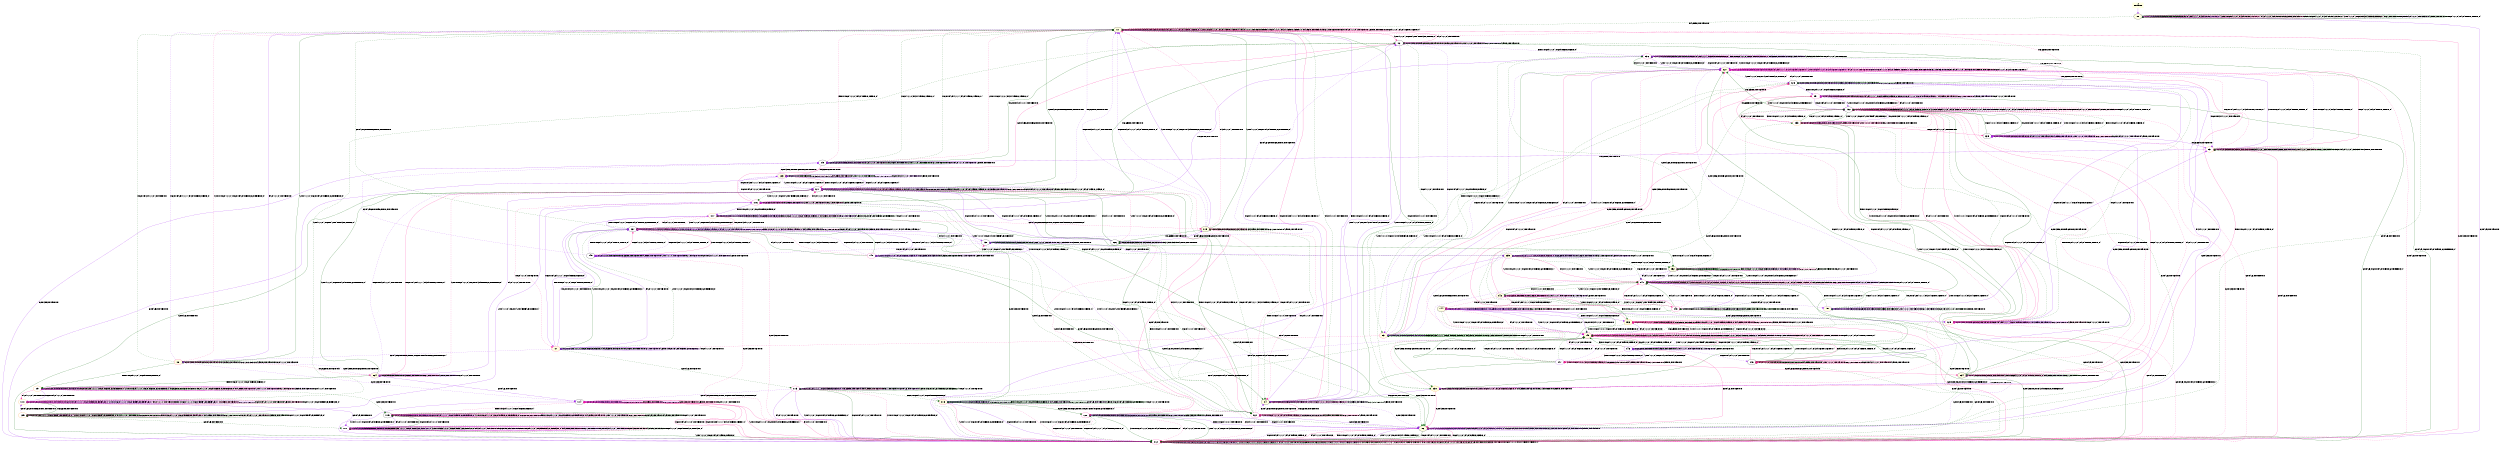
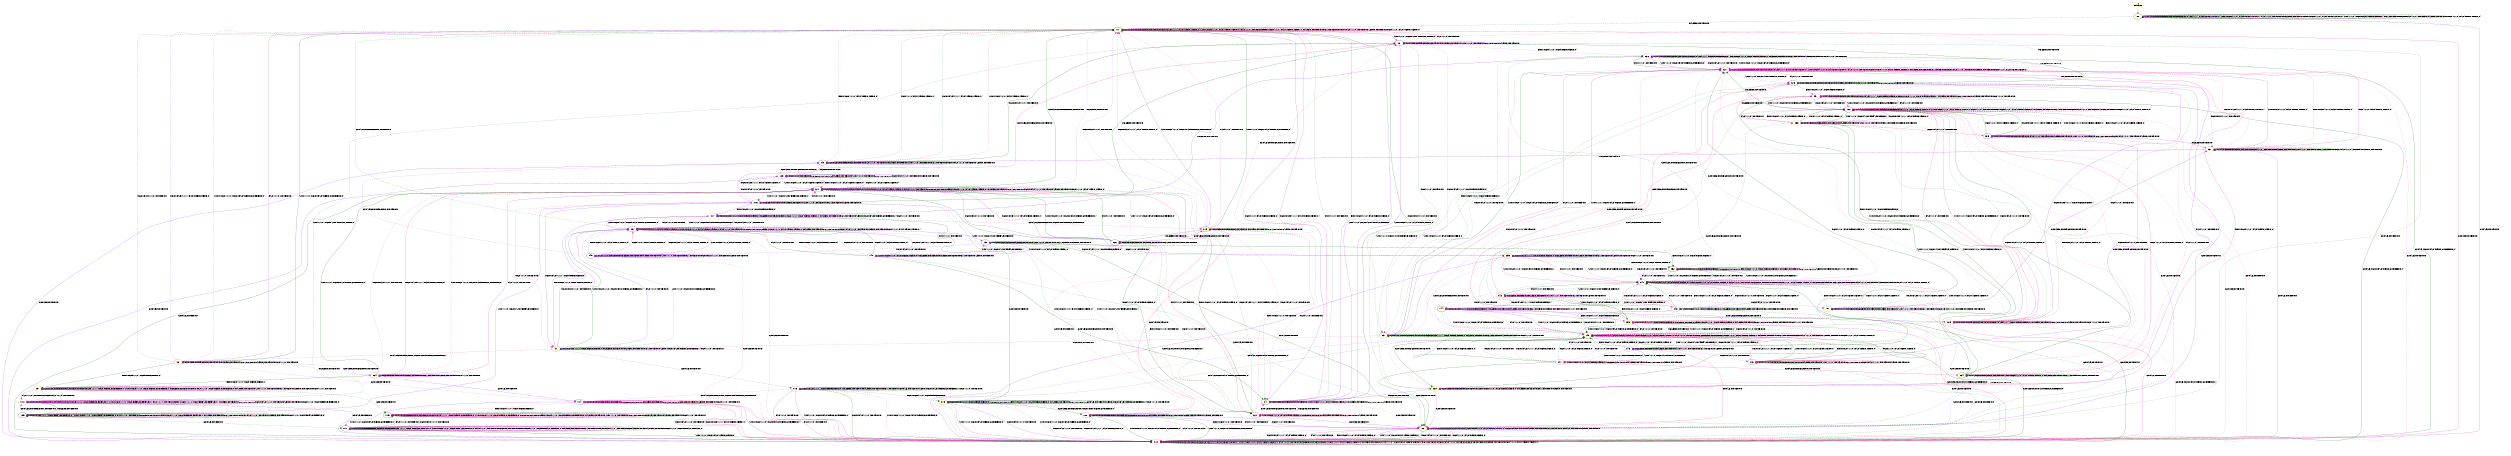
(1044, 329) -> none
(23, 415) -> (23, 415)
